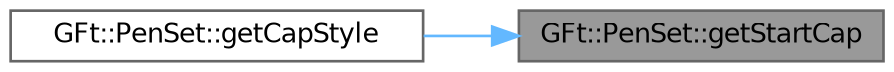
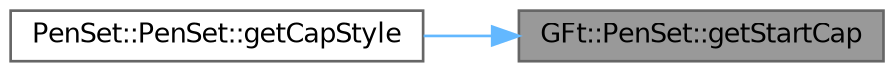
(217, 36) -> (217, 36)
